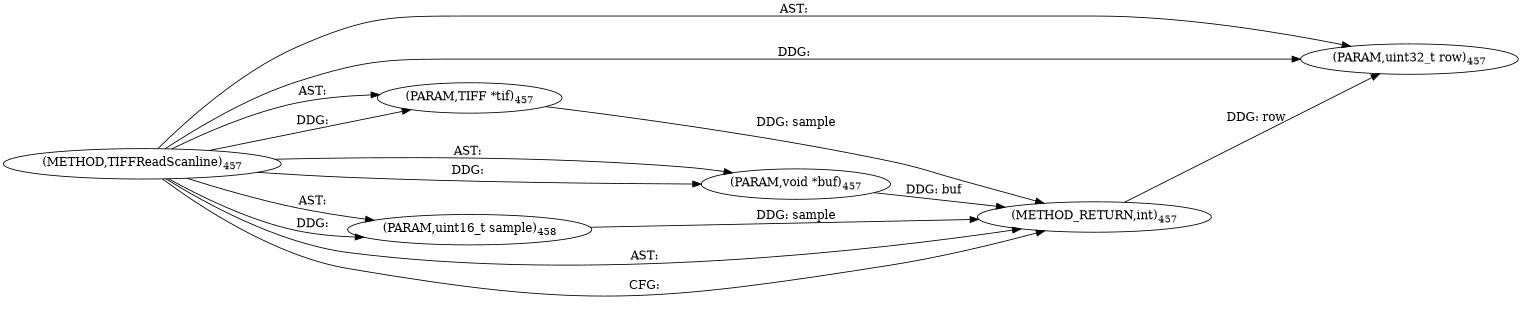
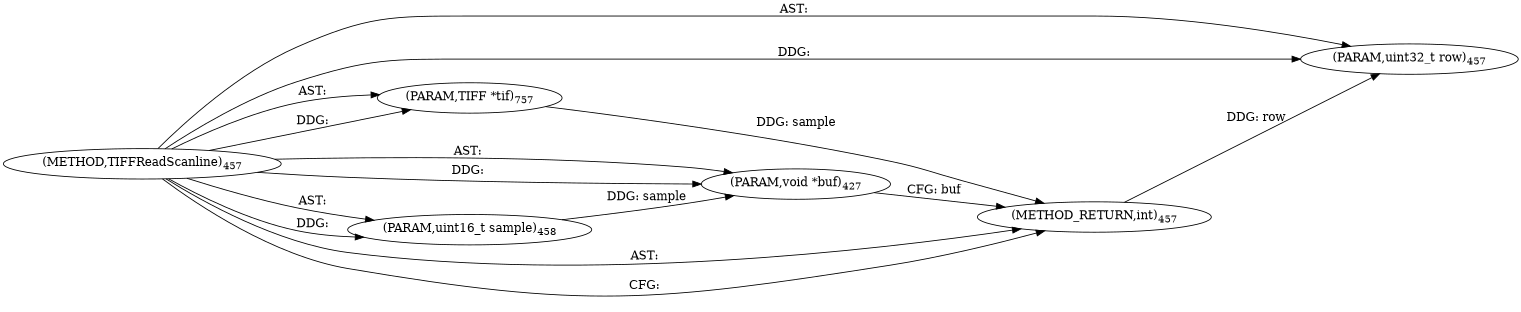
(524, 97) -> (524, 97)
(852, 183) -> (852, 183)
(934, 190) -> (934, 190)
(780, 223) -> (644, 209)
